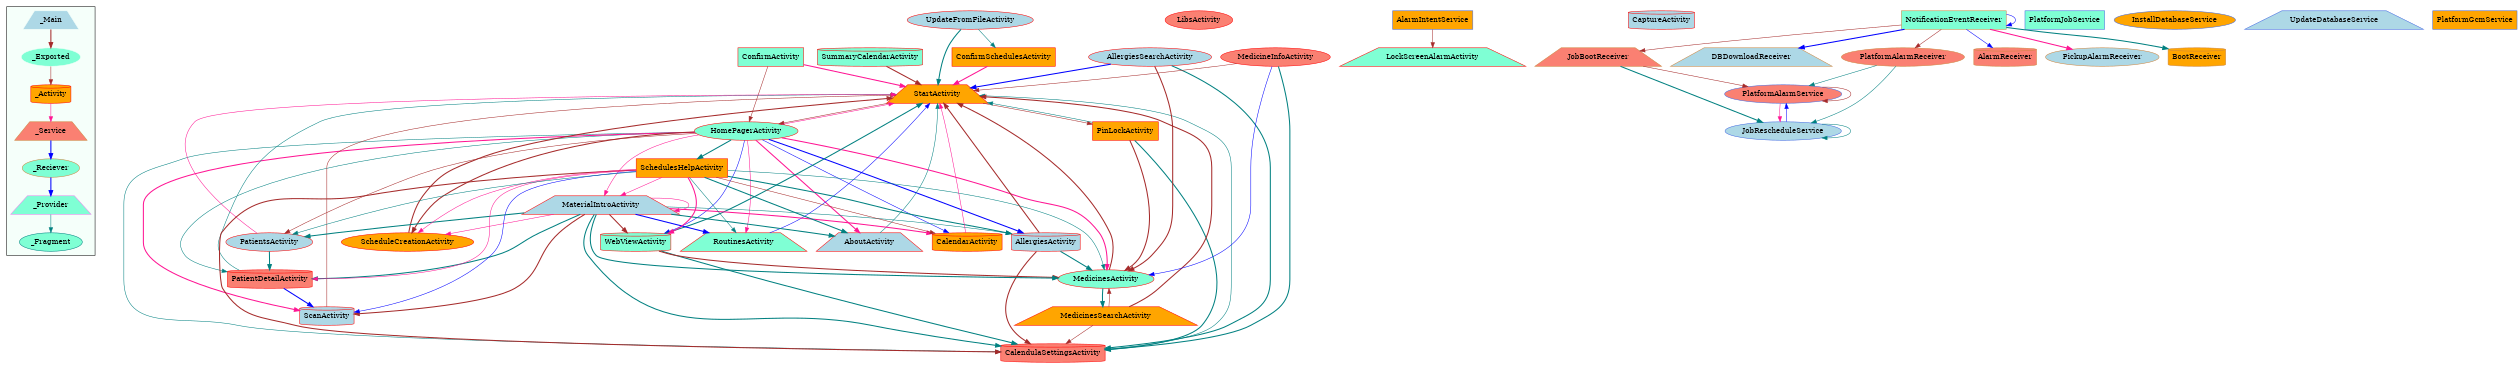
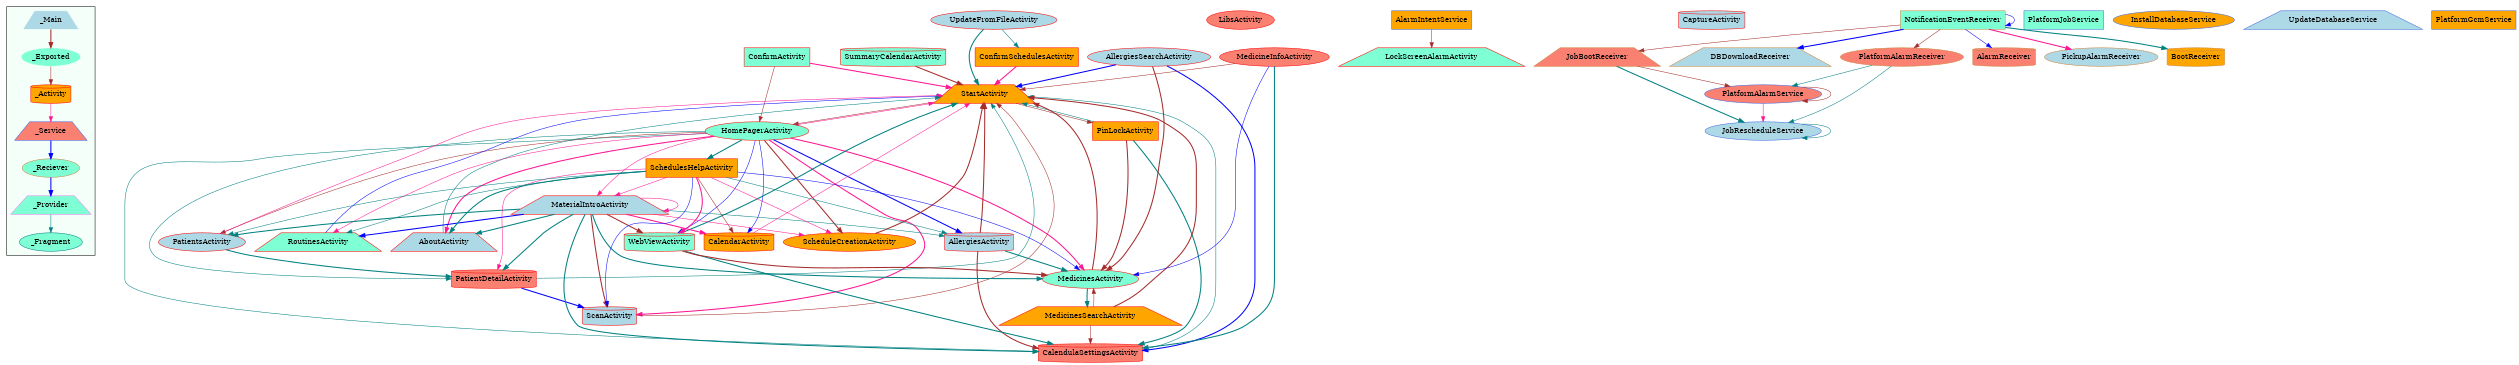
(1787, 115) -> none
(51, 131) -> (51, 131)
(928, 189) -> (912, 200)
(867, 204) -> (834, 205)
(1270, 242) -> (1255, 223)
(330, 330) -> none
